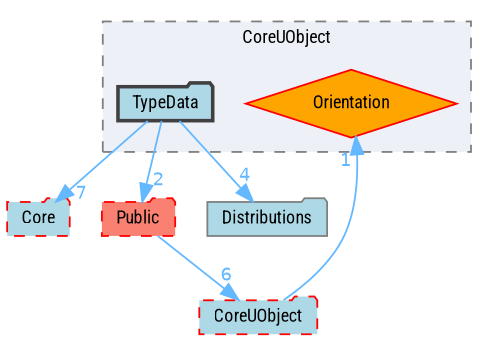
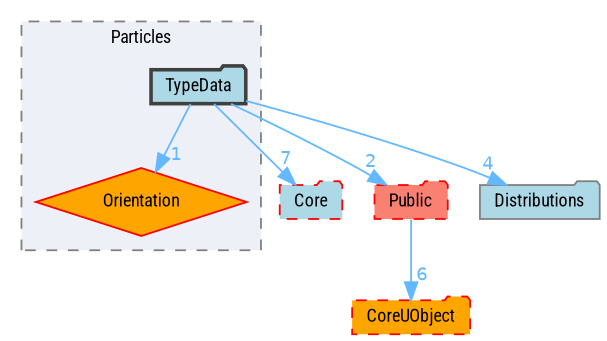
(287, 38) -> (141, 38)
(343, 239) -> (177, 130)
(258, 317) -> (411, 317)
